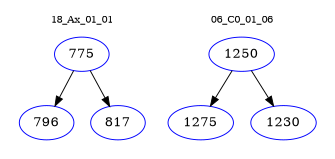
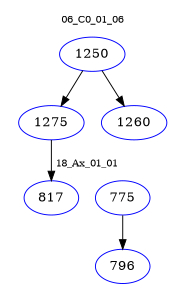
(98, 84) -> (51, 161)
(284, 123) -> (134, 123)
